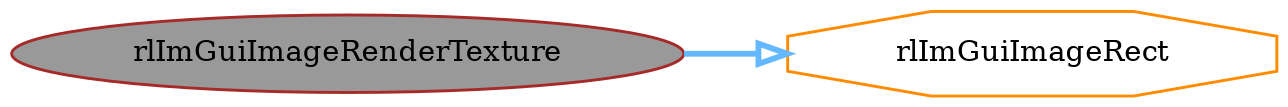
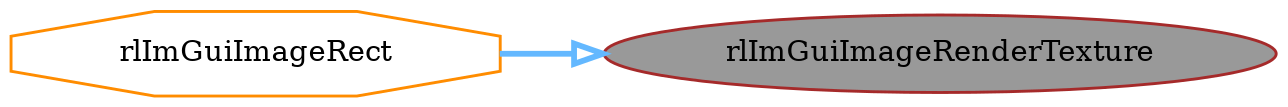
(721, 54) -> (537, 54)
